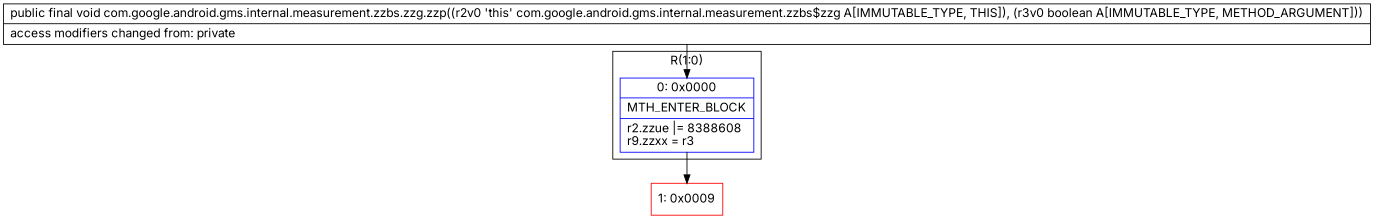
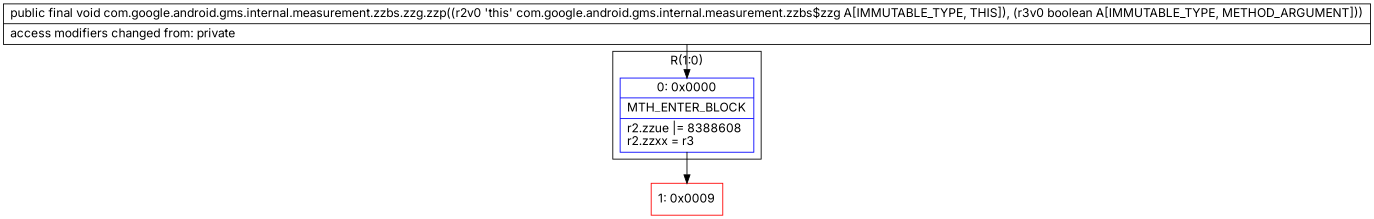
(661, 141) -> (661, 141)
